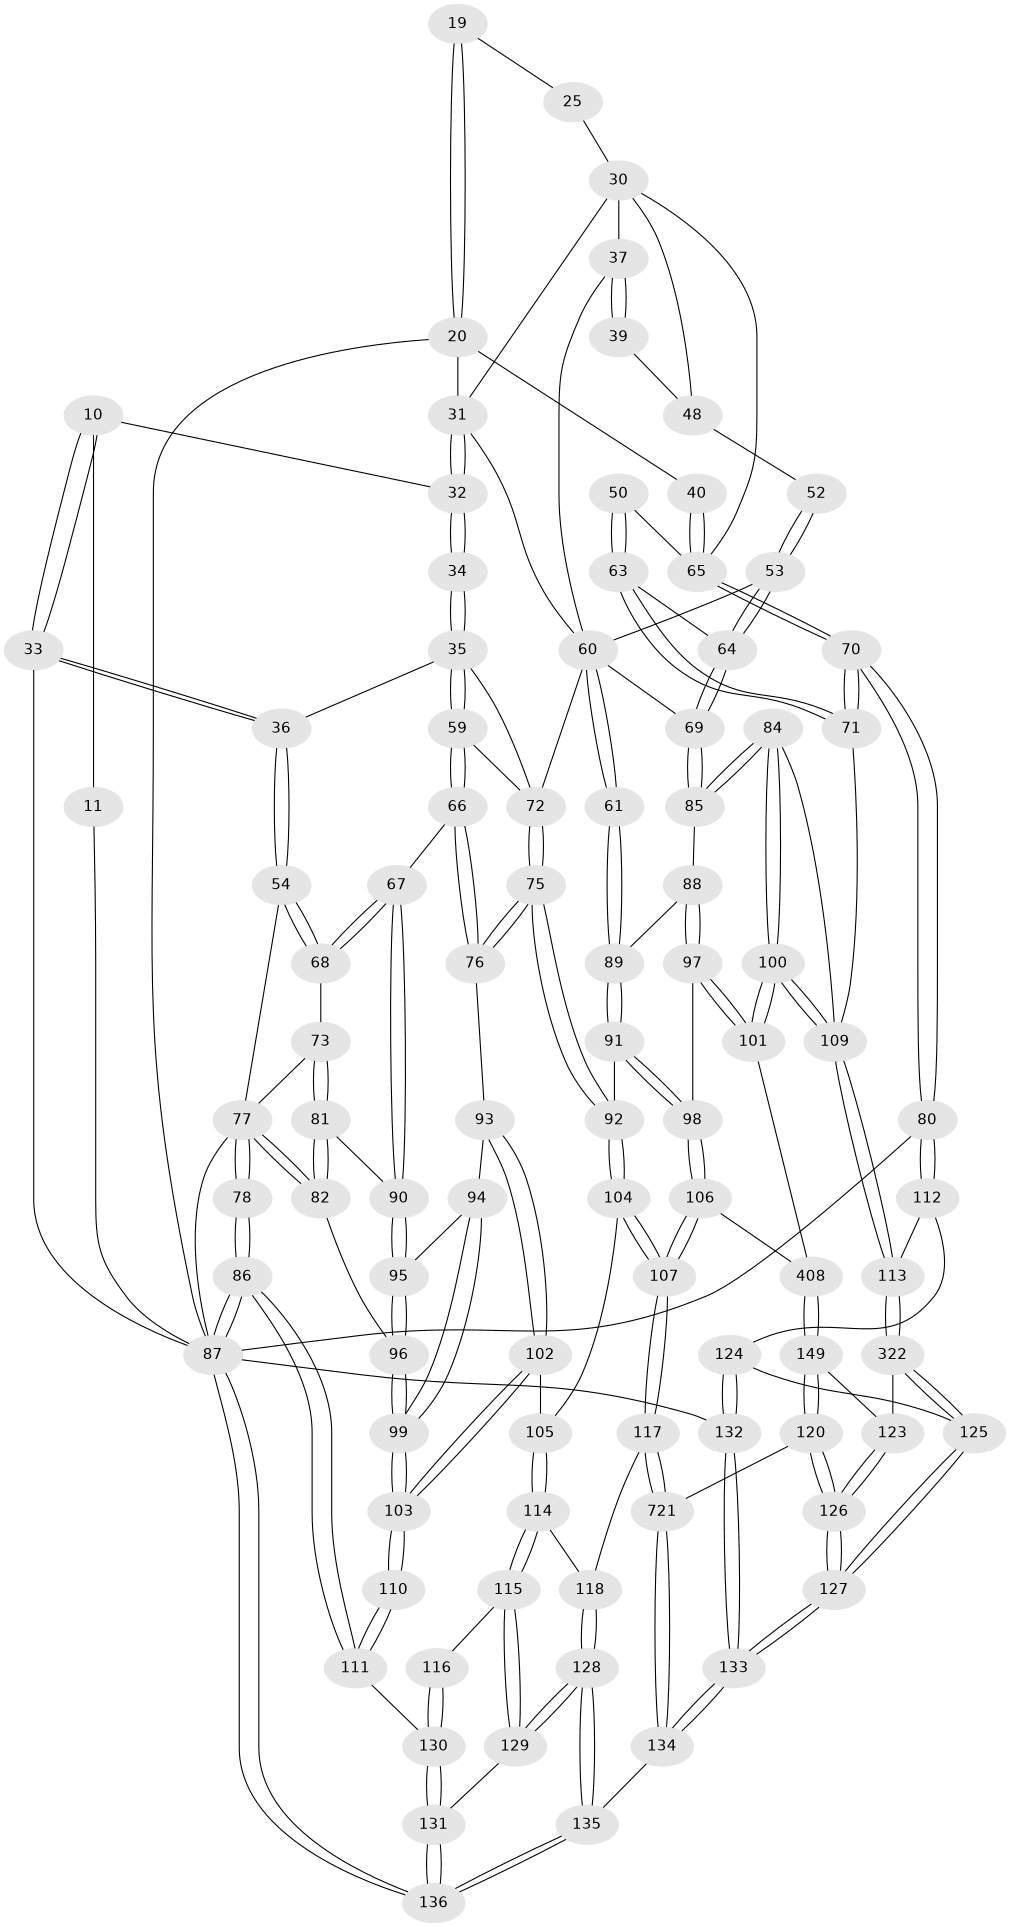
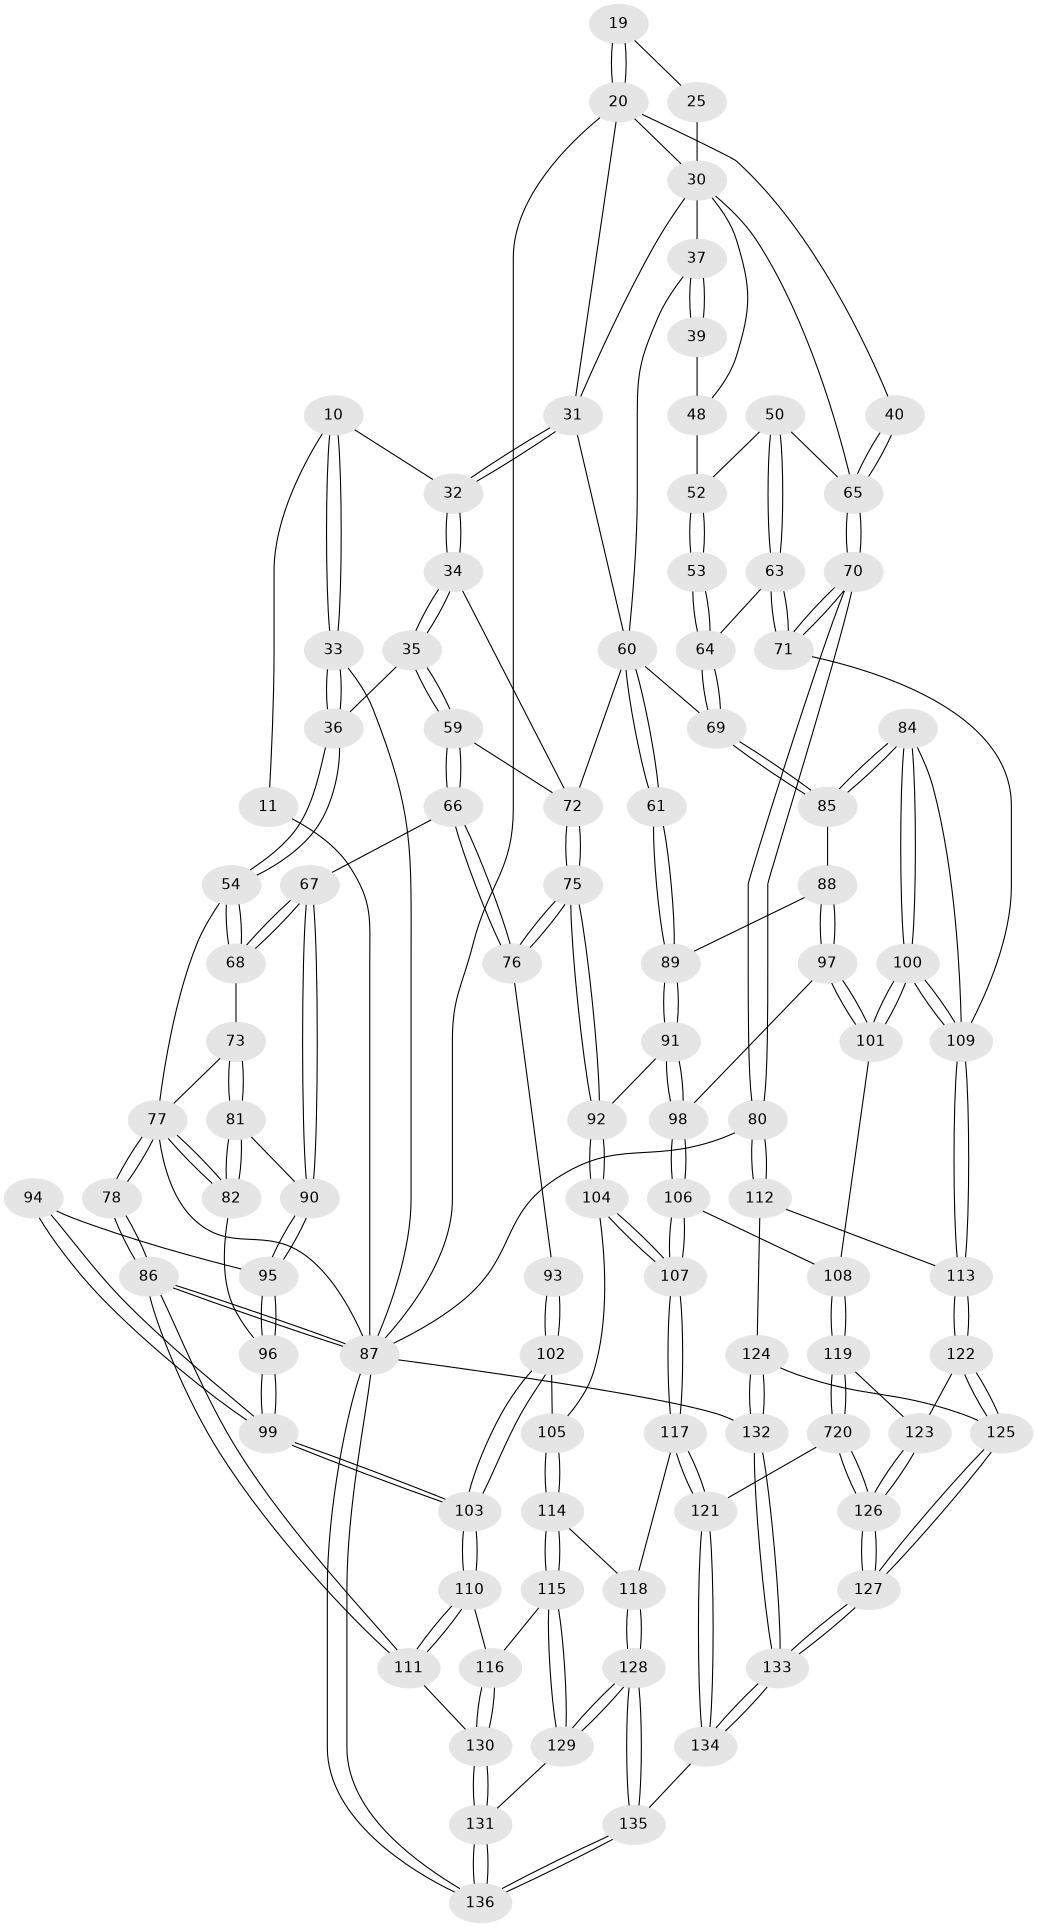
none -> (658, 141)
none -> (736, 454)
(687, 612) -> none
(505, 726) -> (506, 675)
(481, 1159) -> none
(811, 1277) -> (838, 1277)
(811, 1355) -> (838, 1355)
(893, 1355) -> (961, 1355)
(811, 1433) -> (838, 1433)
(662, 1512) -> (706, 1512)
none -> (480, 1629)
